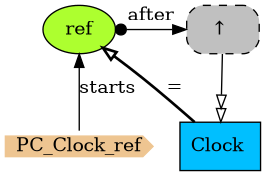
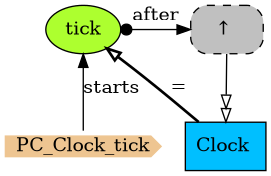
(79, 30) -> (83, 30)
(79, 146) -> (83, 146)
